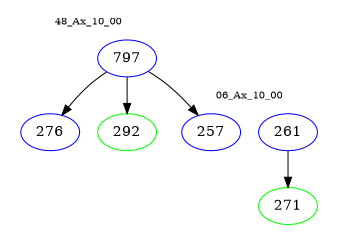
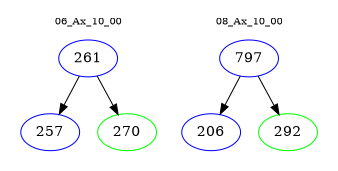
(89, 22) -> (250, 22)
(180, 96) -> (72, 91)
(50, 132) -> (211, 132)
(288, 206) -> (127, 132)
